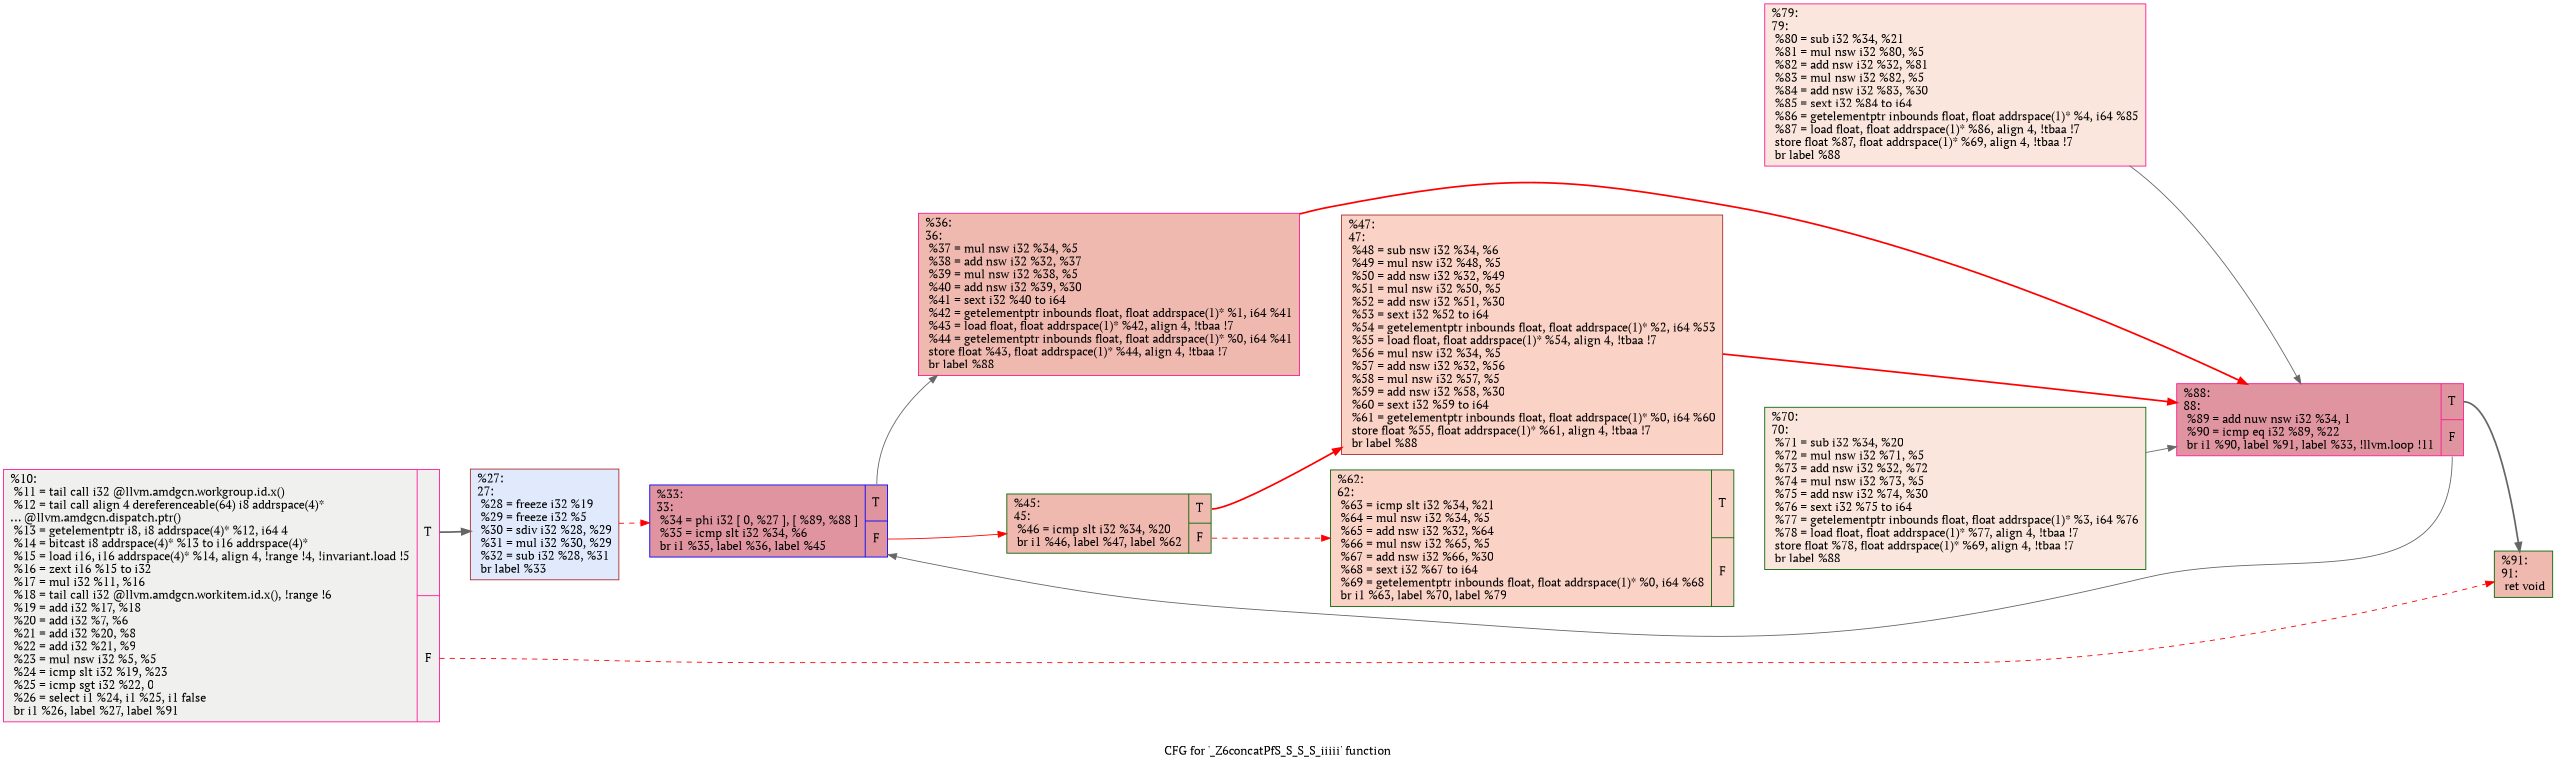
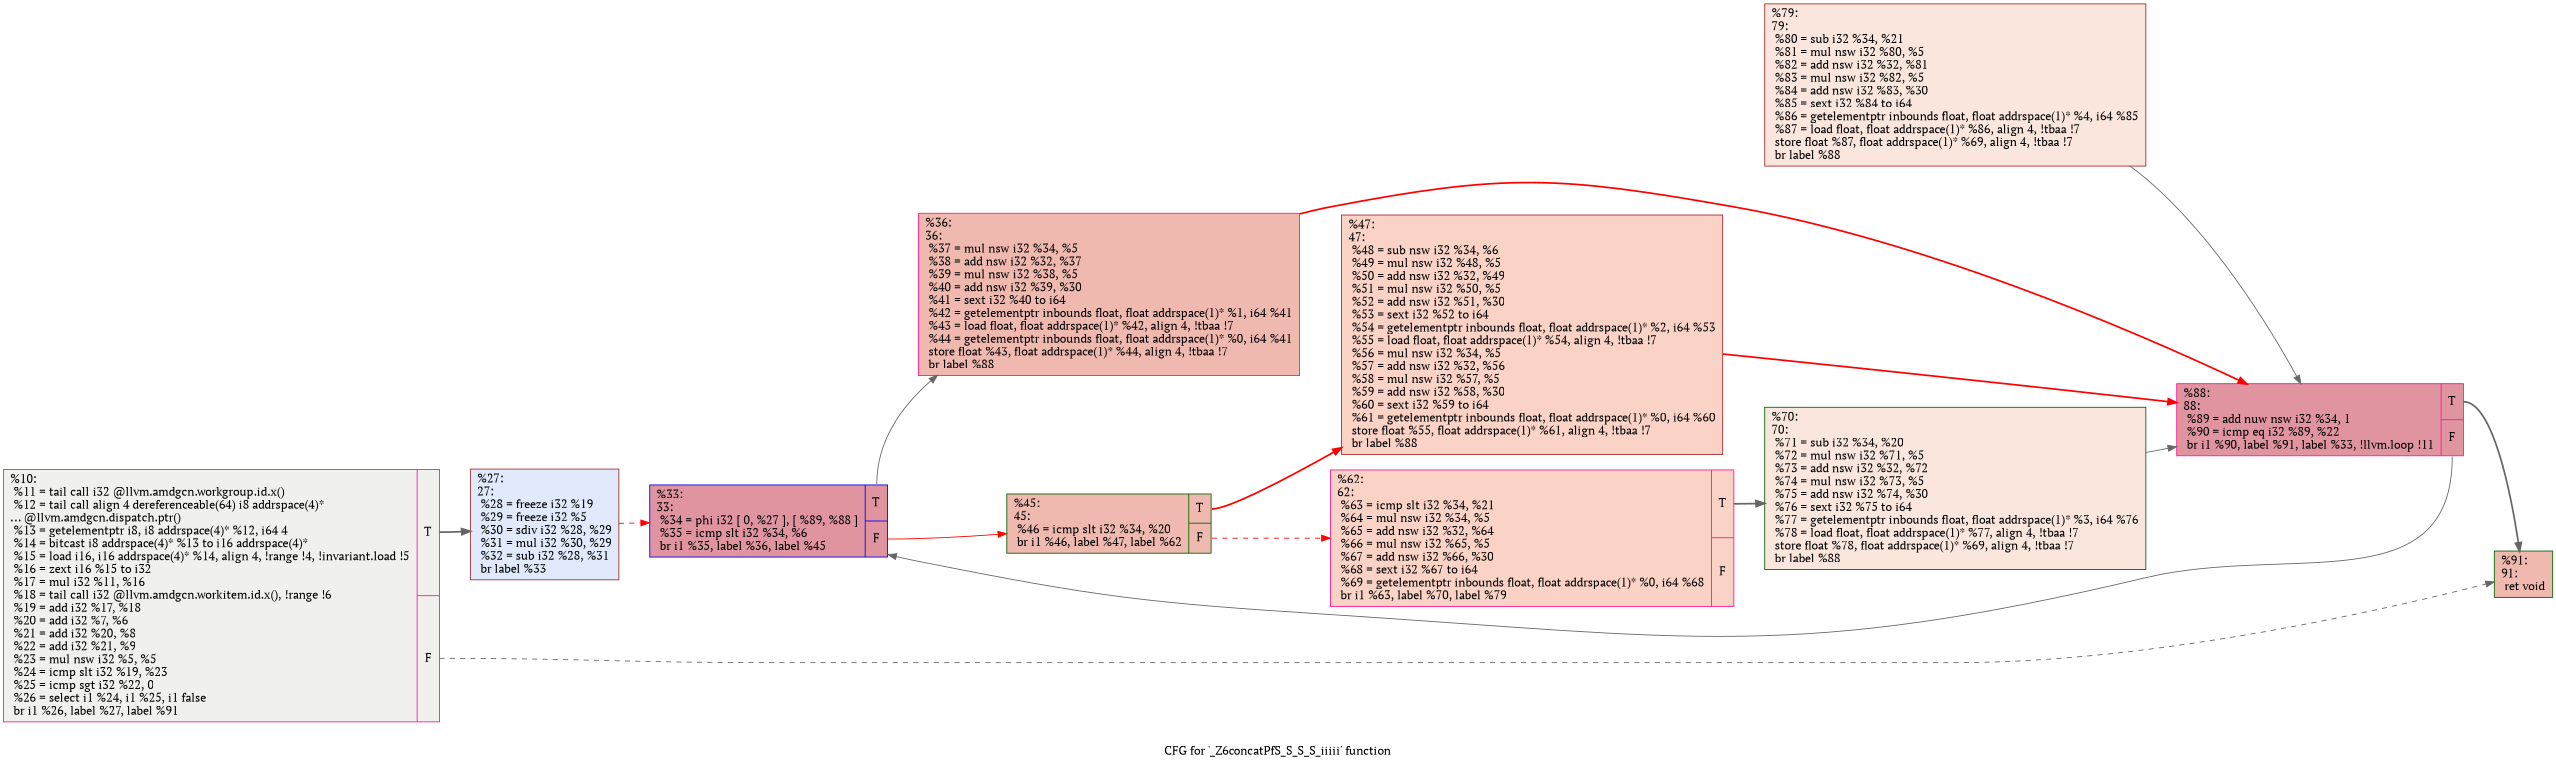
(1955, 85) -> (1955, 85)
none -> (1745, 504)
(1532, 538) -> (1532, 538)
(1466, 663) -> (1466, 663)
